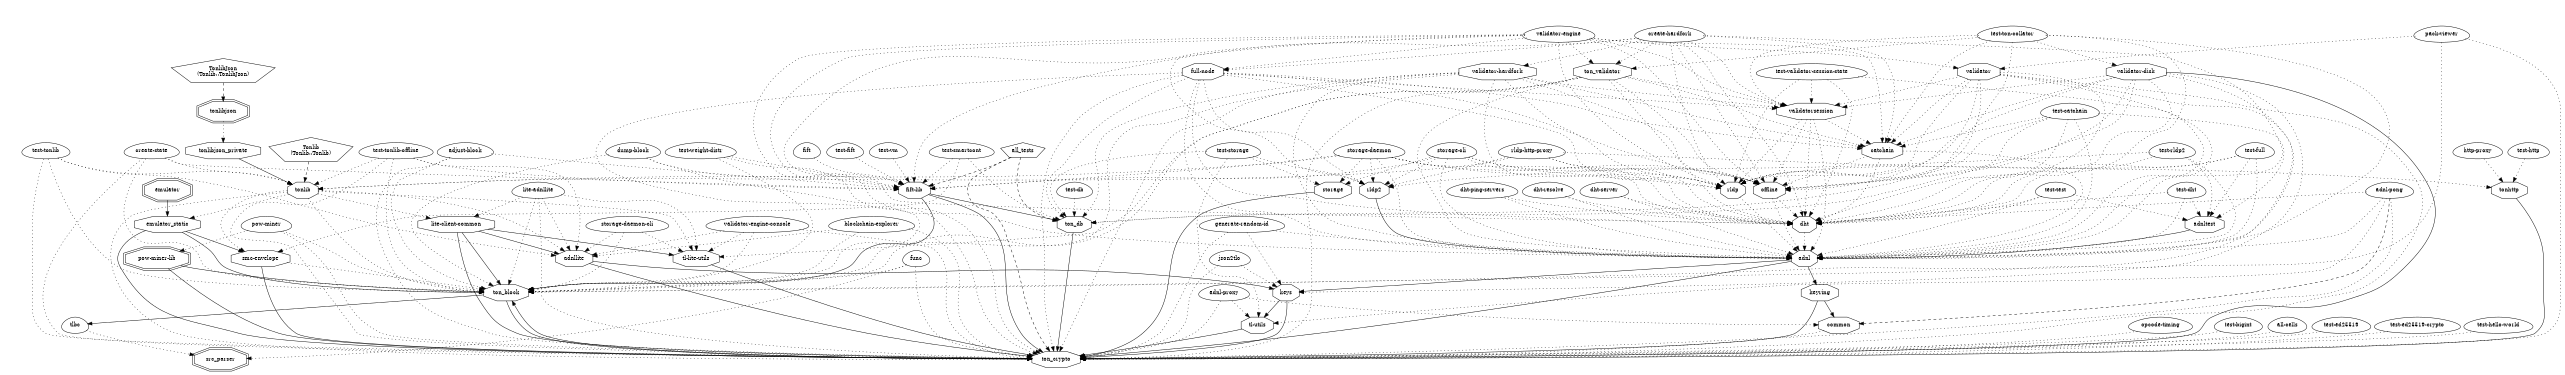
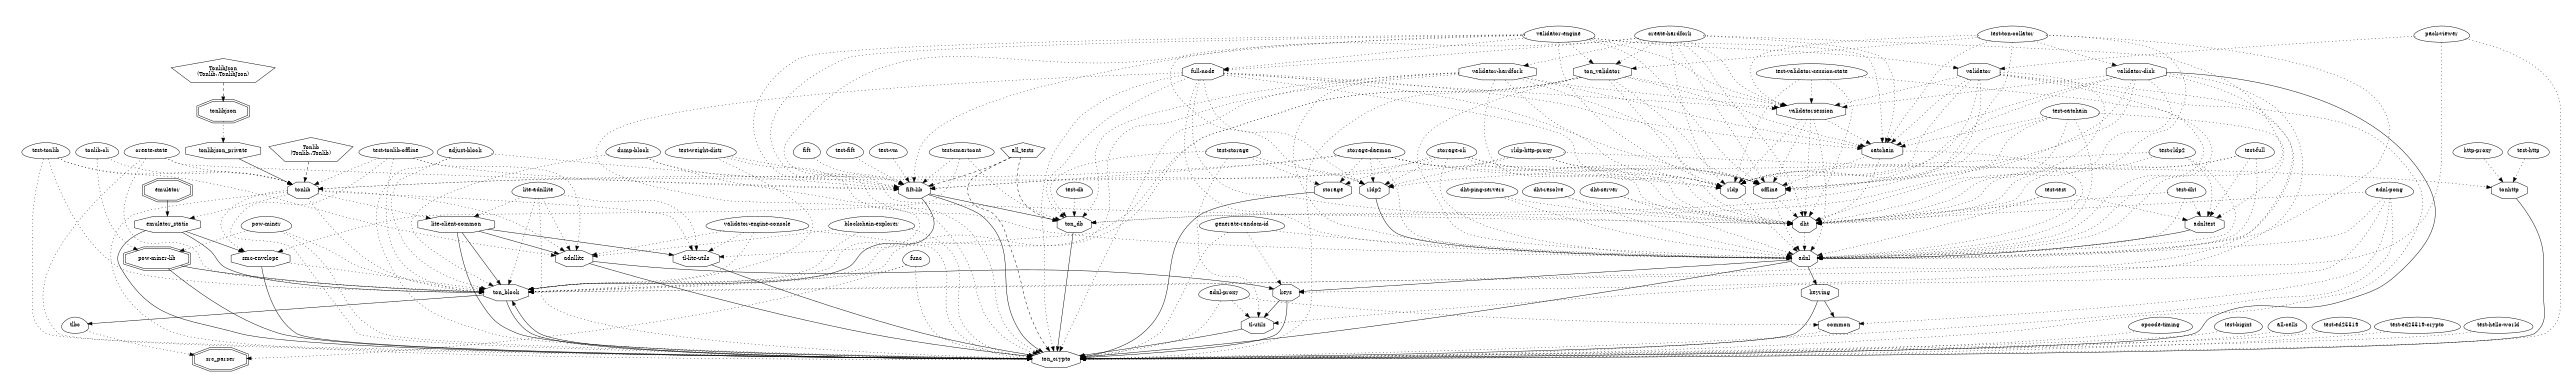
none -> (97, 151)
(627, 224) -> none
(1230, 259) -> none
(2153, 303) -> (2153, 303)
